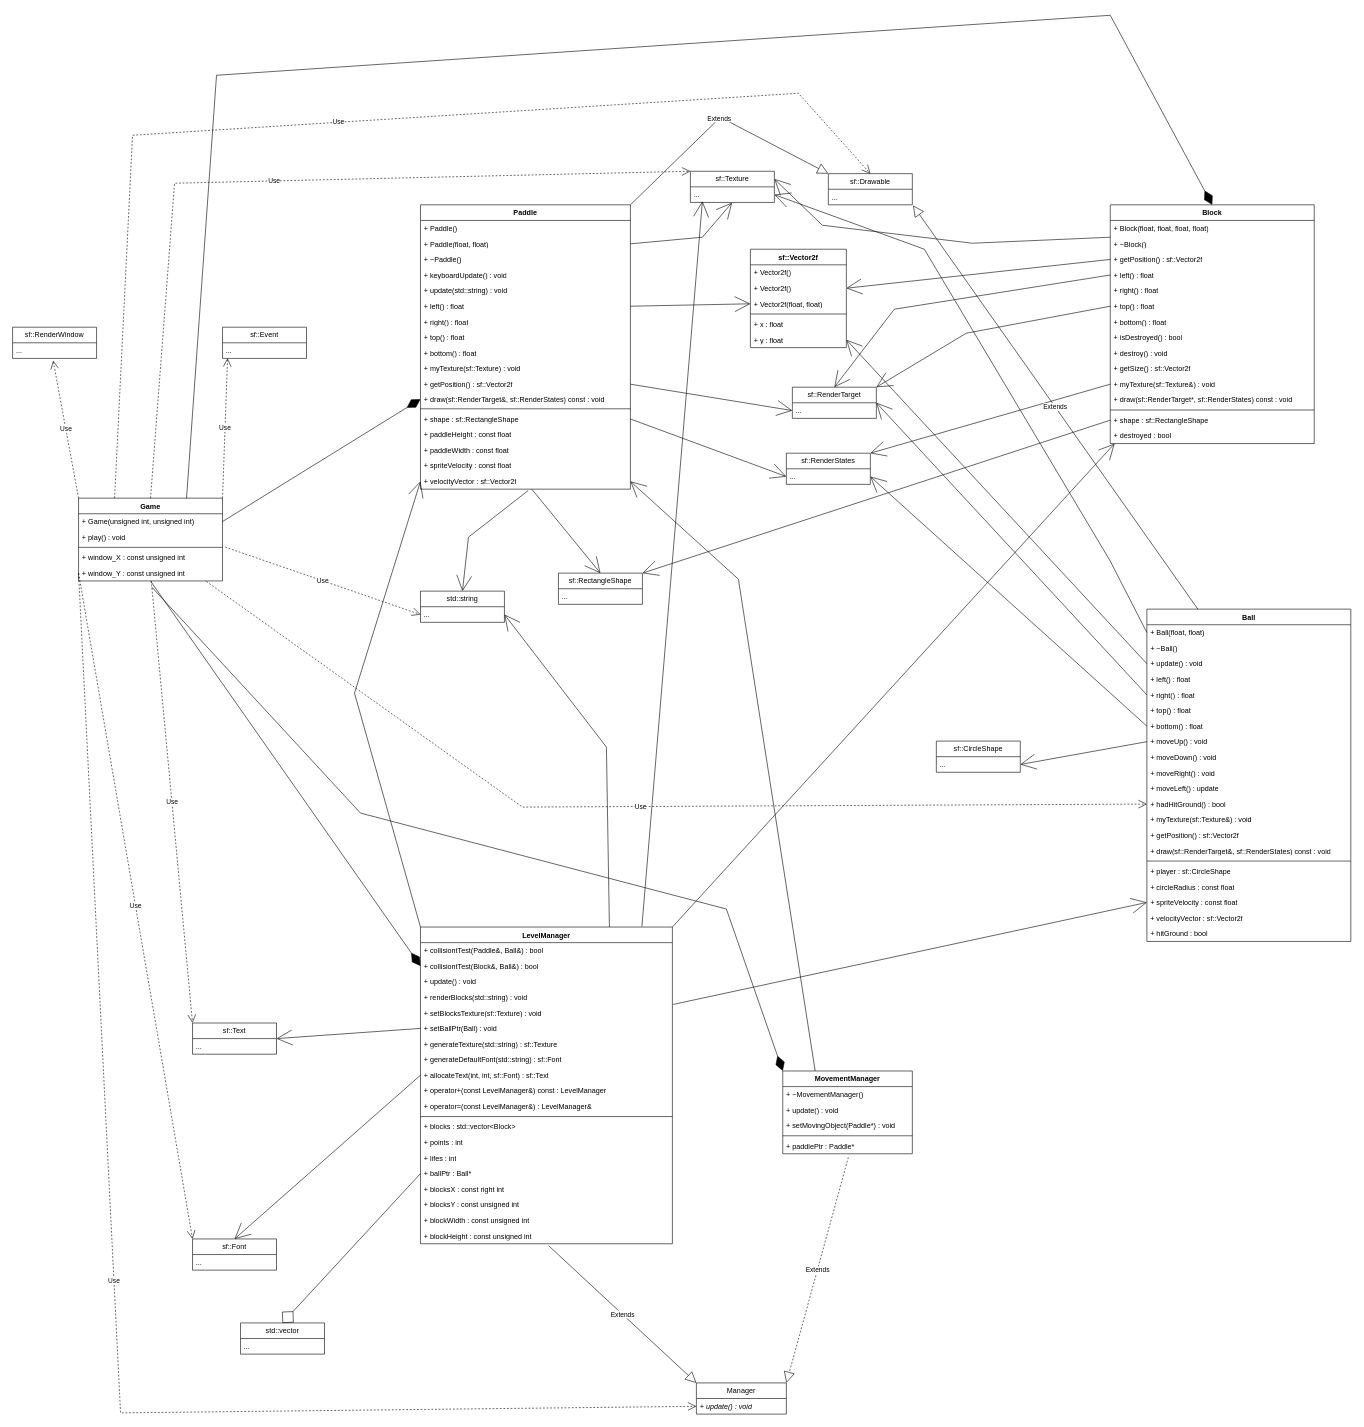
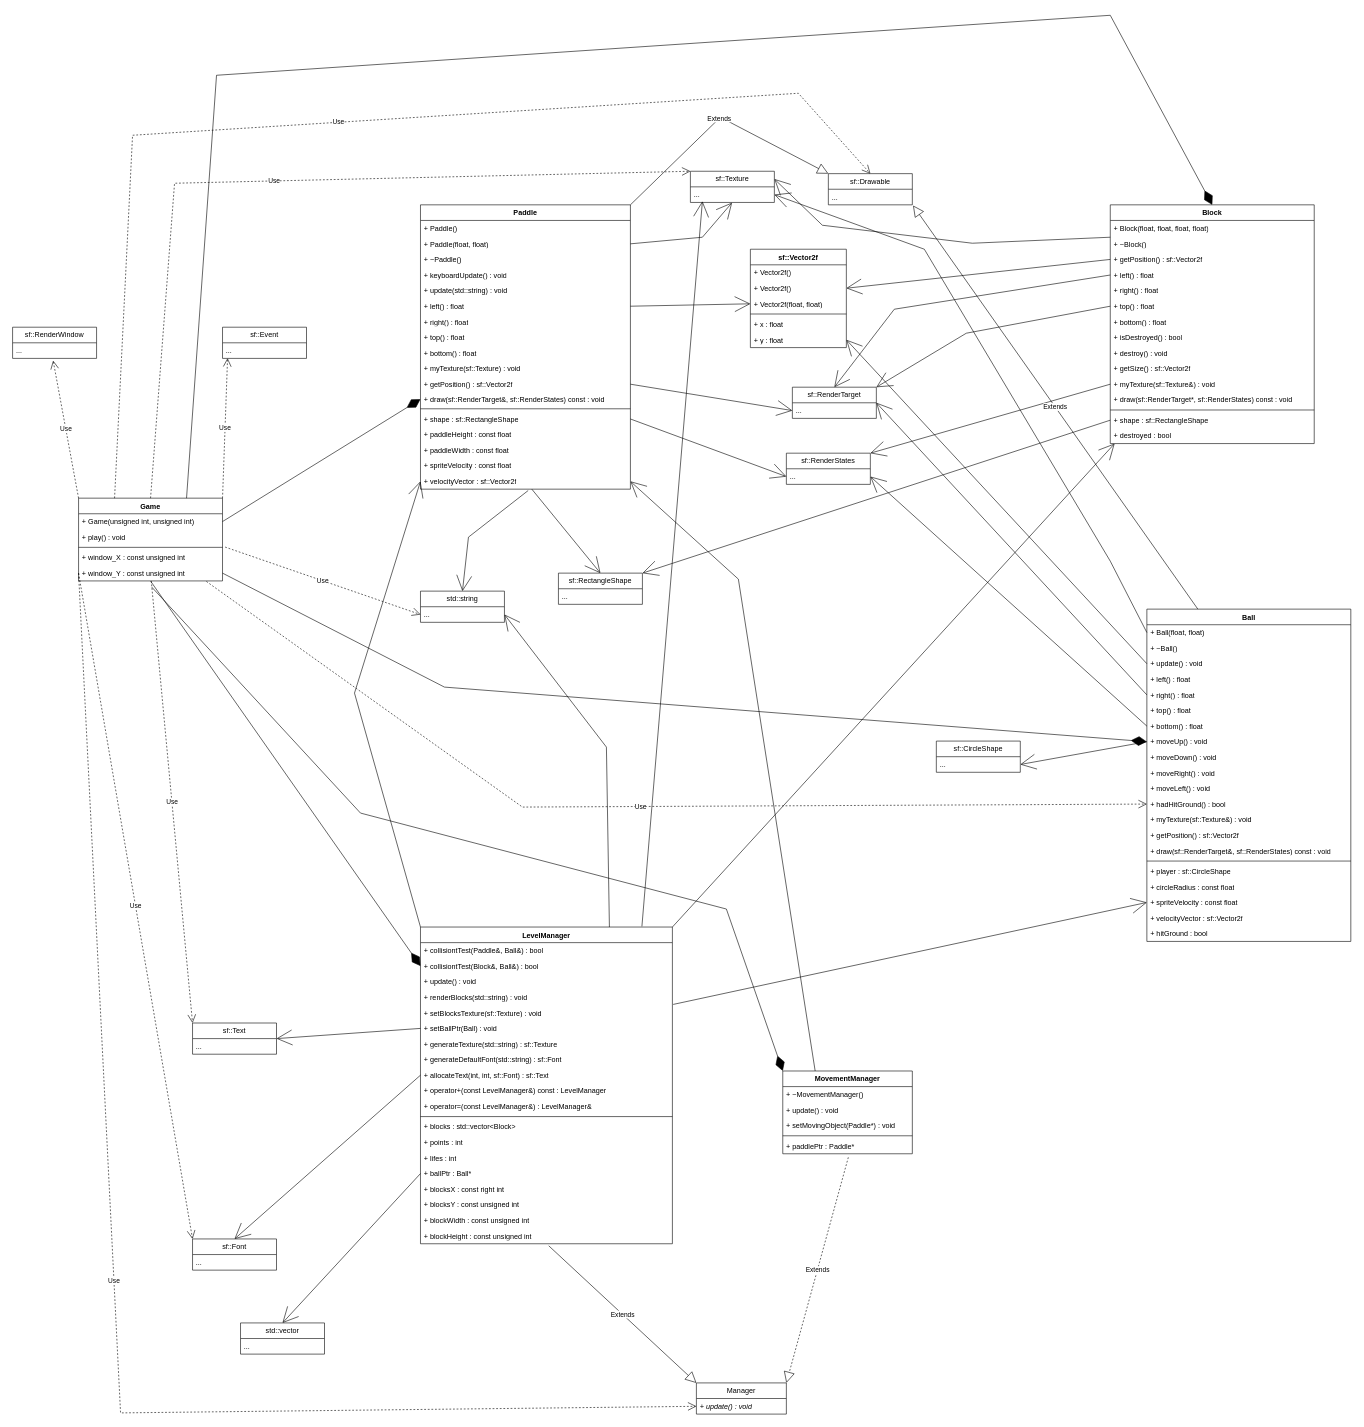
none -> (1001, 731)
(1189, 789) -> (1184, 789)
(294, 1310) -> (290, 1315)
